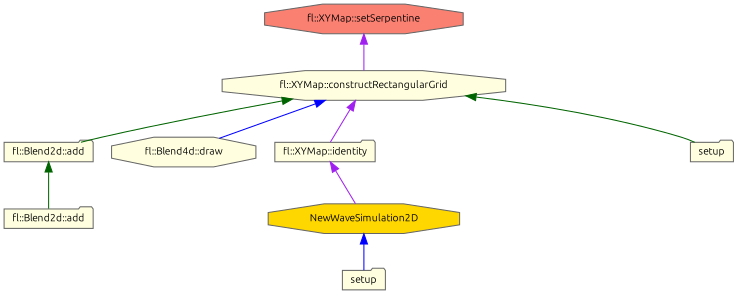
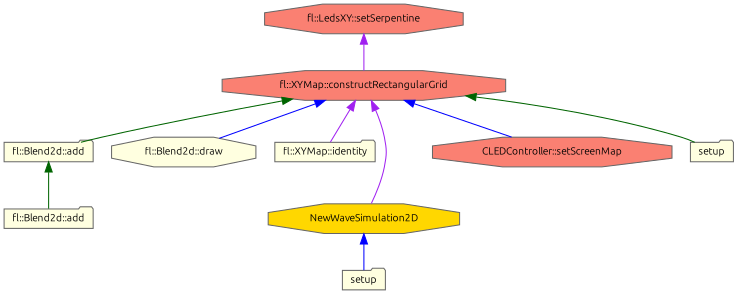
(364, 19) -> (364, 19)
(364, 85) -> (364, 85)
(184, 152) -> (184, 152)
none -> (552, 152)
(346, 187) -> (386, 157)
